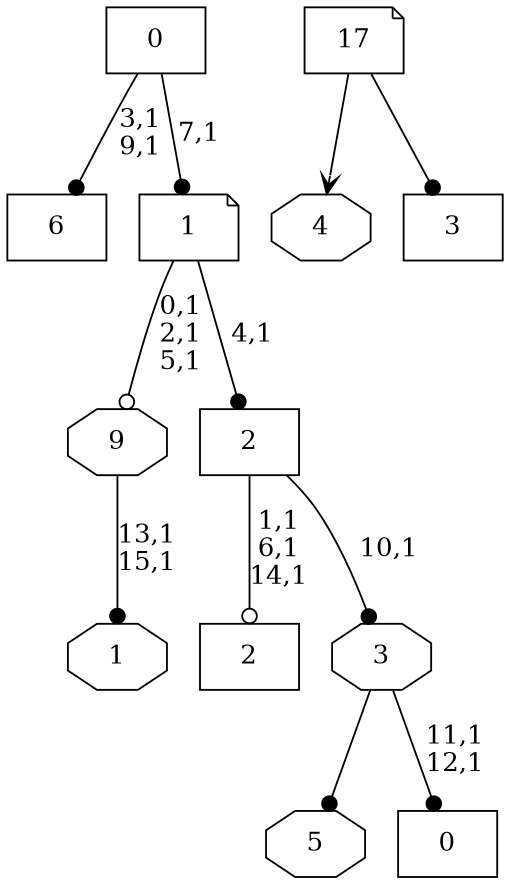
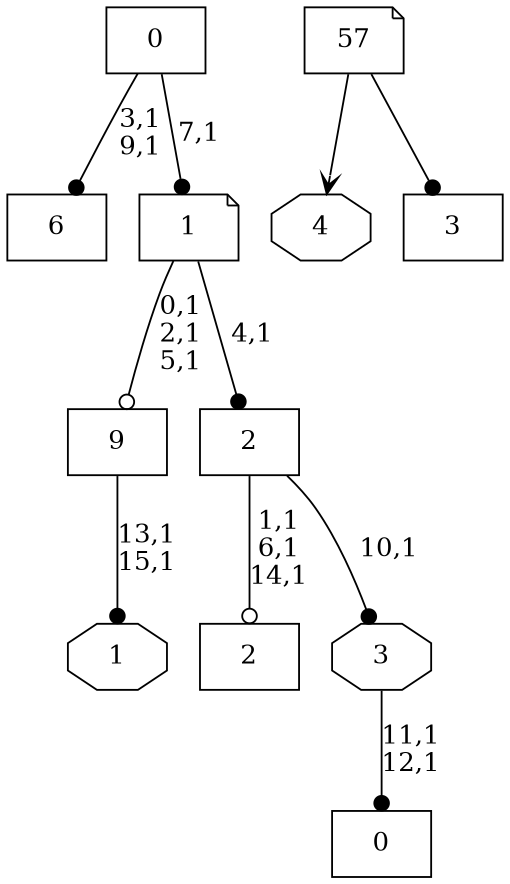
(354, 40) -> (354, 40)
(117, 442) -> (117, 442)
(316, 844) -> none
